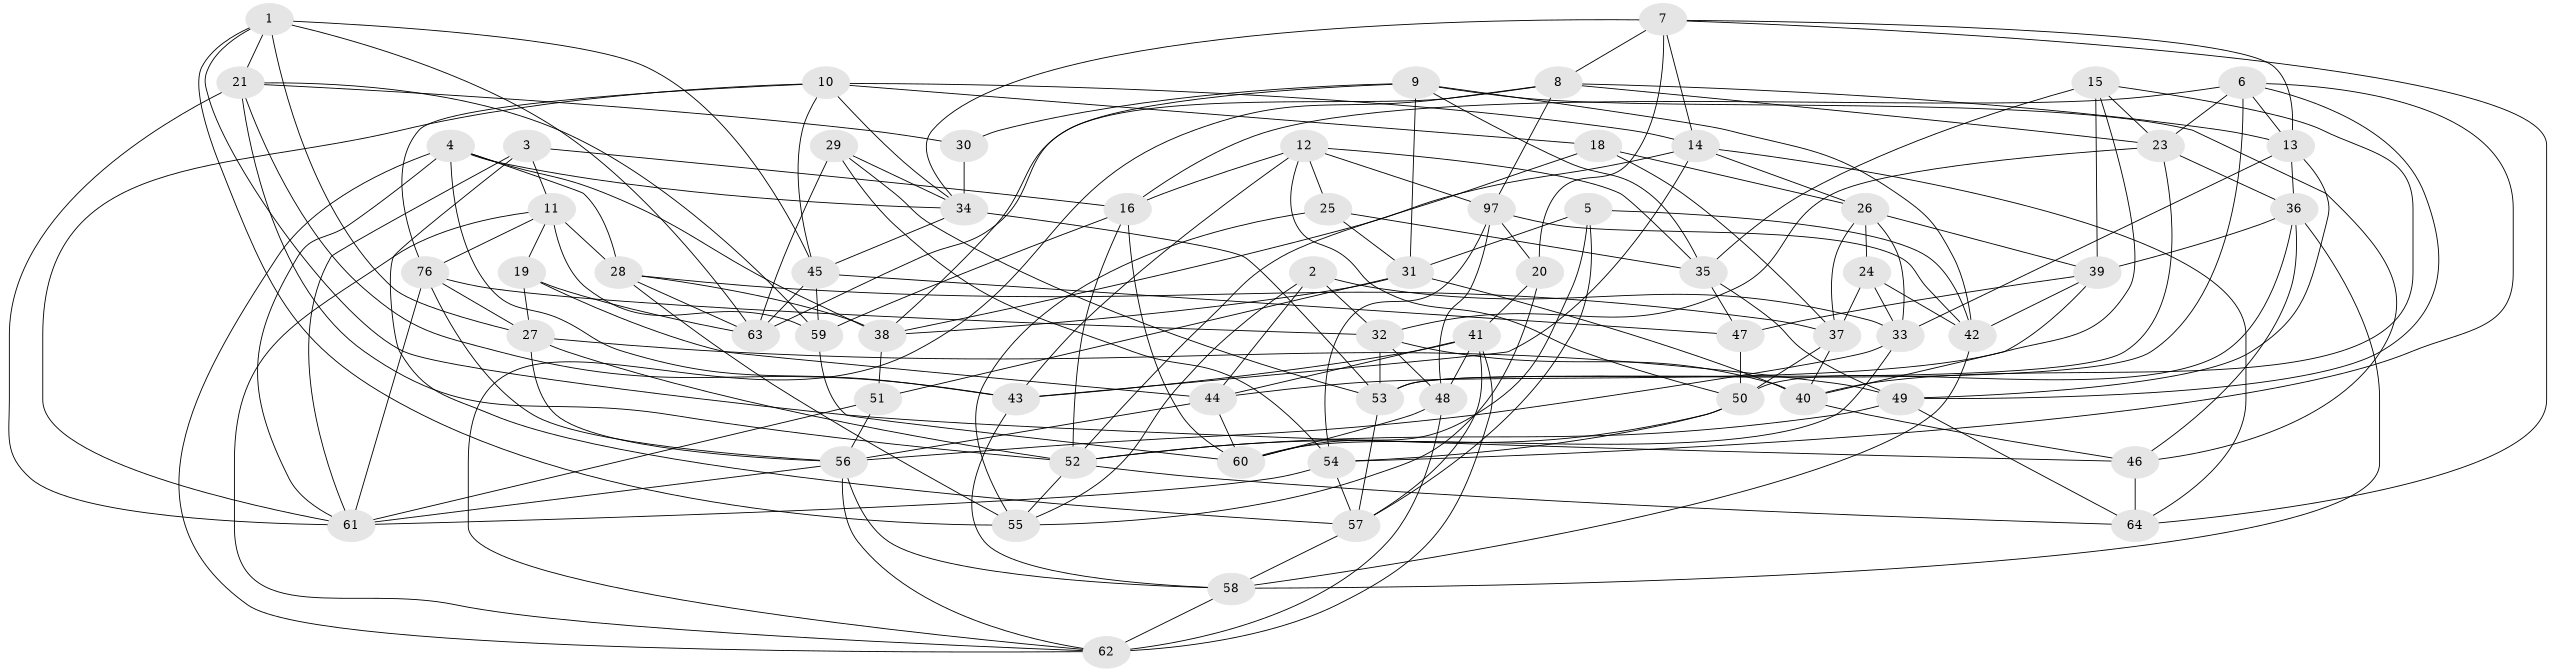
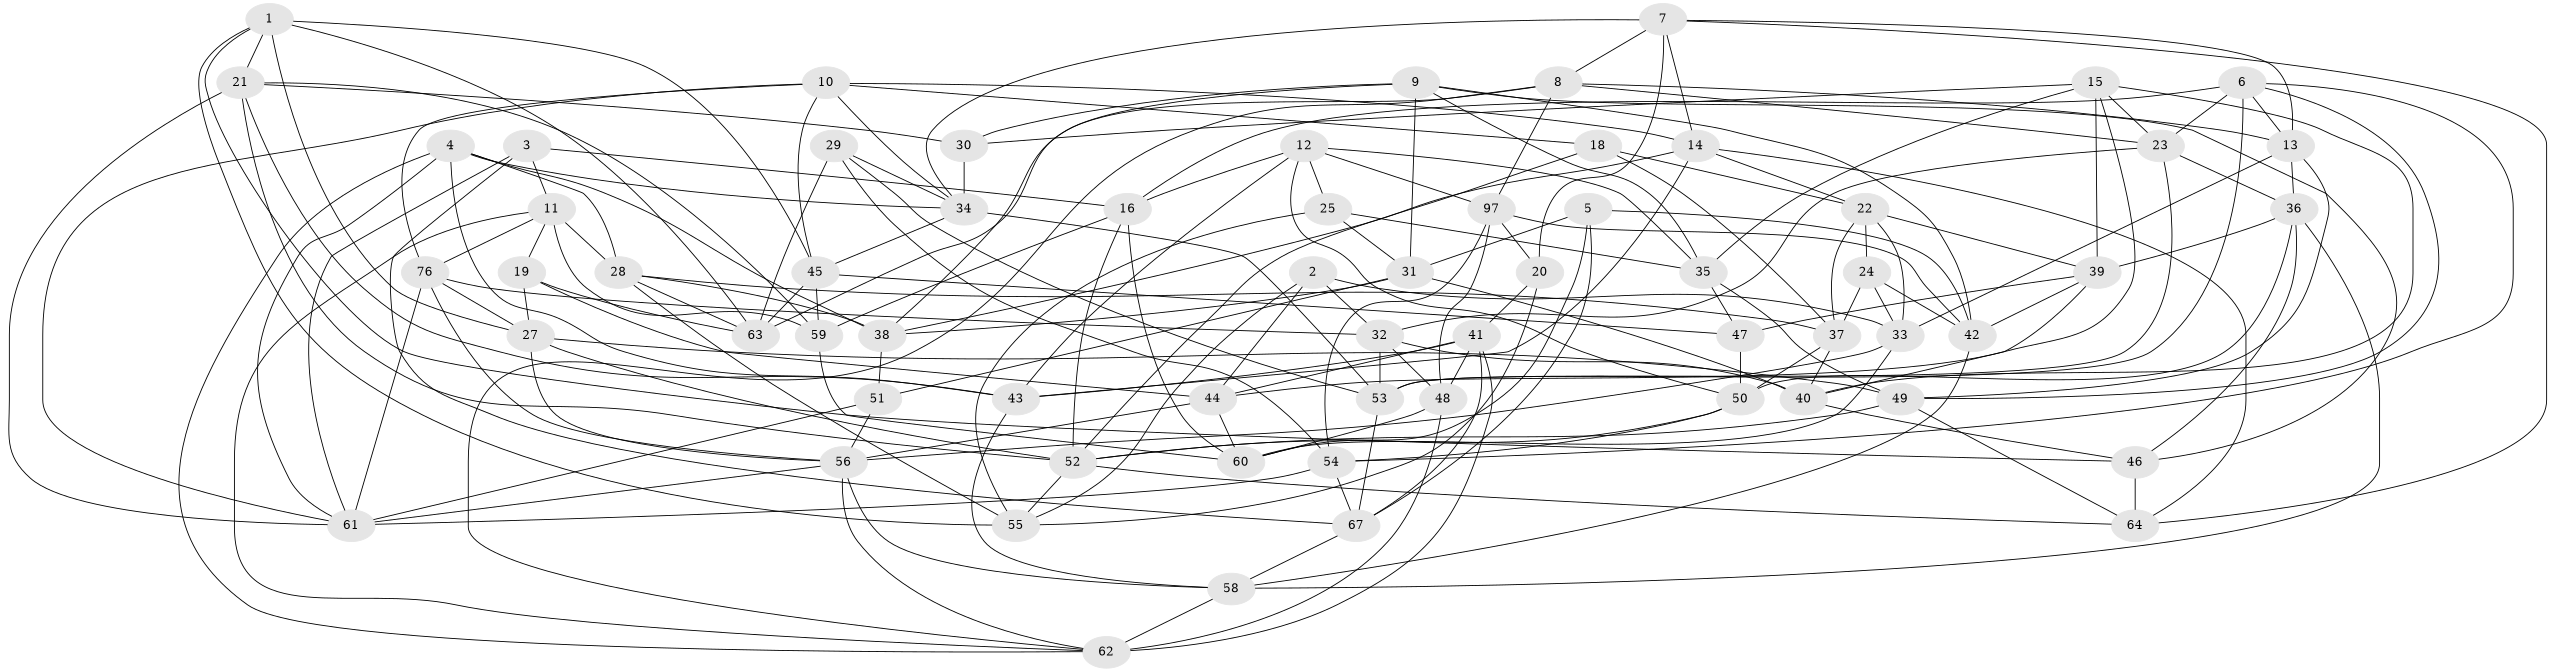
none -> (1530, 110)
(1865, 209) -> (1865, 209)
(1356, 526) -> (1356, 526)
